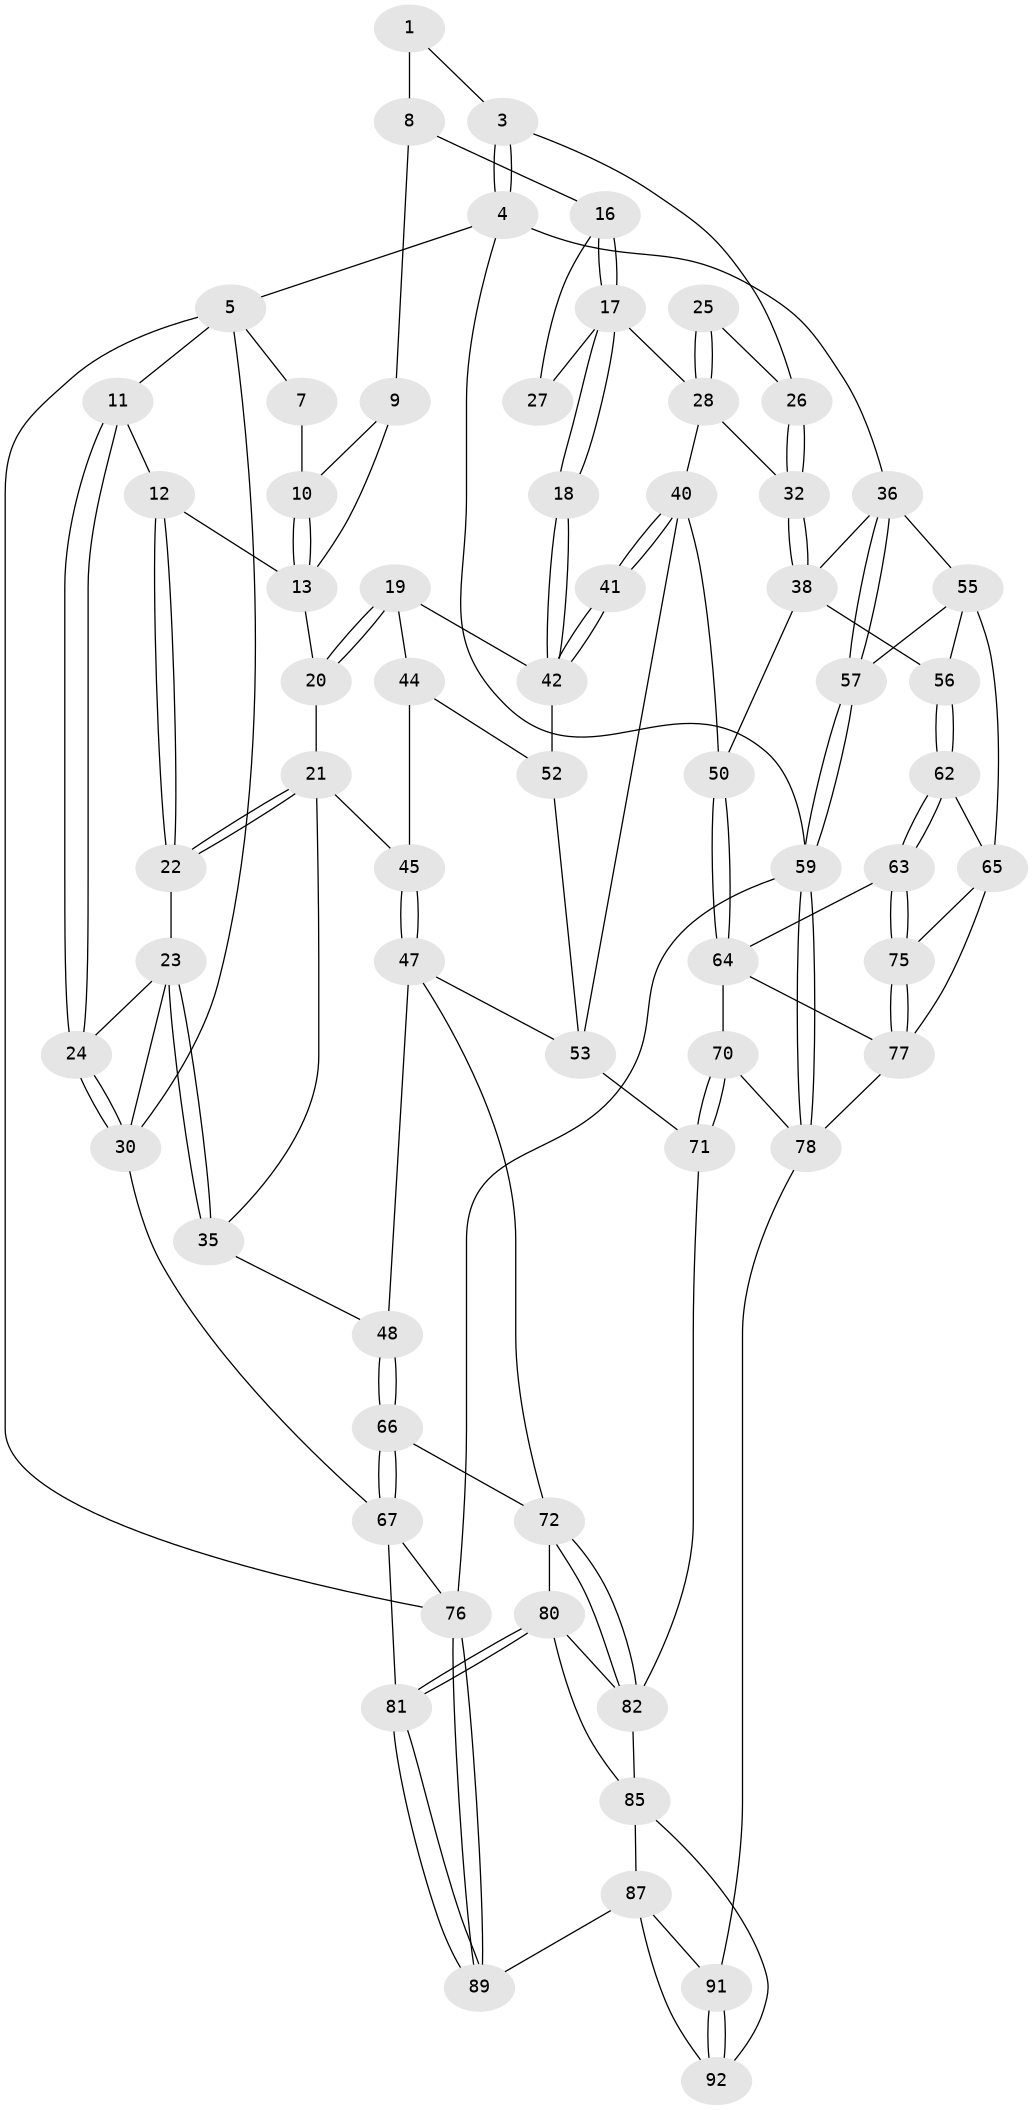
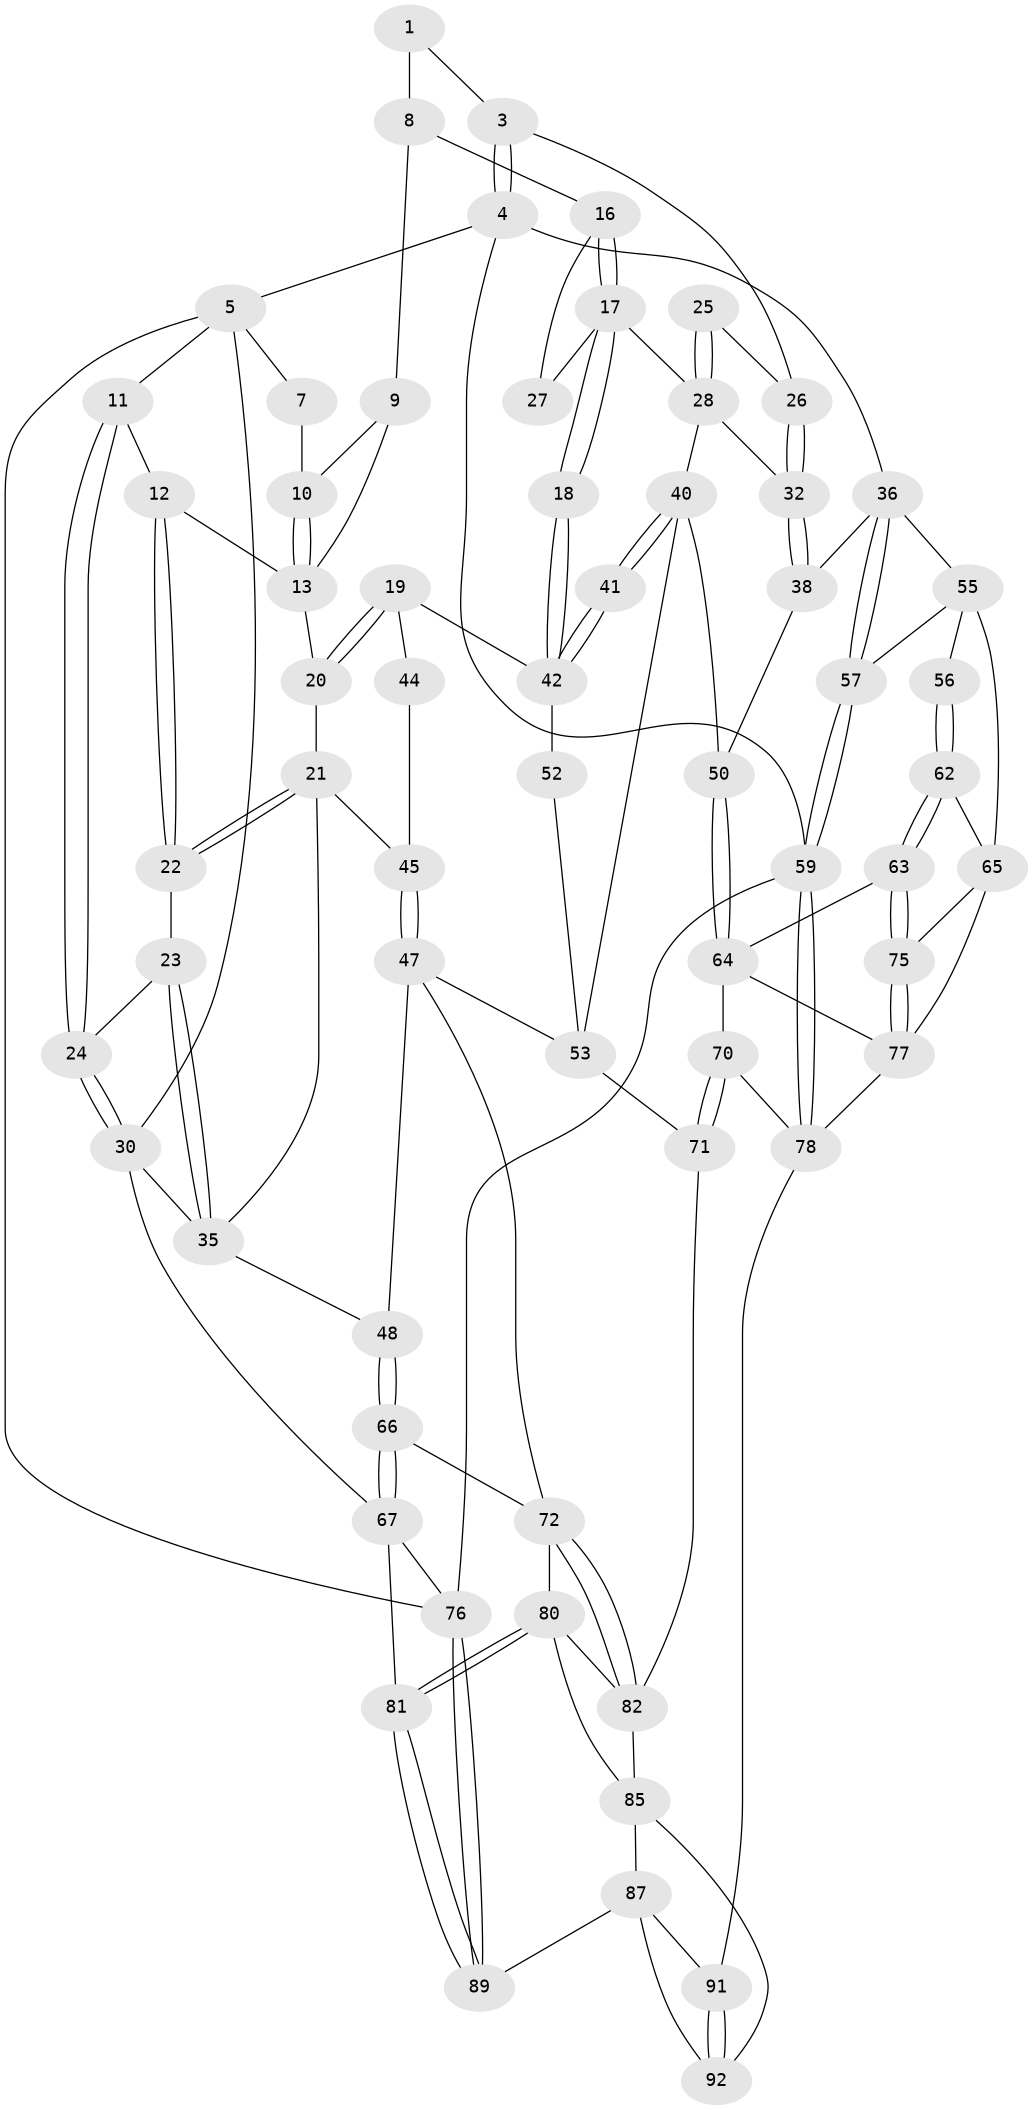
(876, 637) -> none
(481, 728) -> none
(148, 1055) -> (167, 1195)
